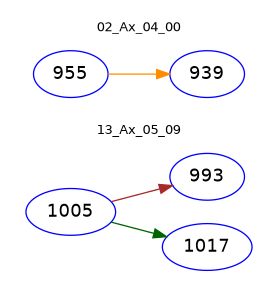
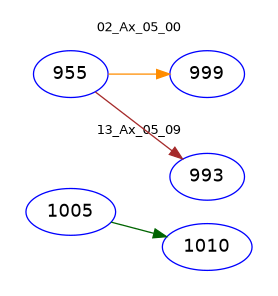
(139, 28) -> (139, 28)
(207, 74) -> (207, 74)
(135, 195) -> (141, 127)
(207, 247) -> (207, 247)
